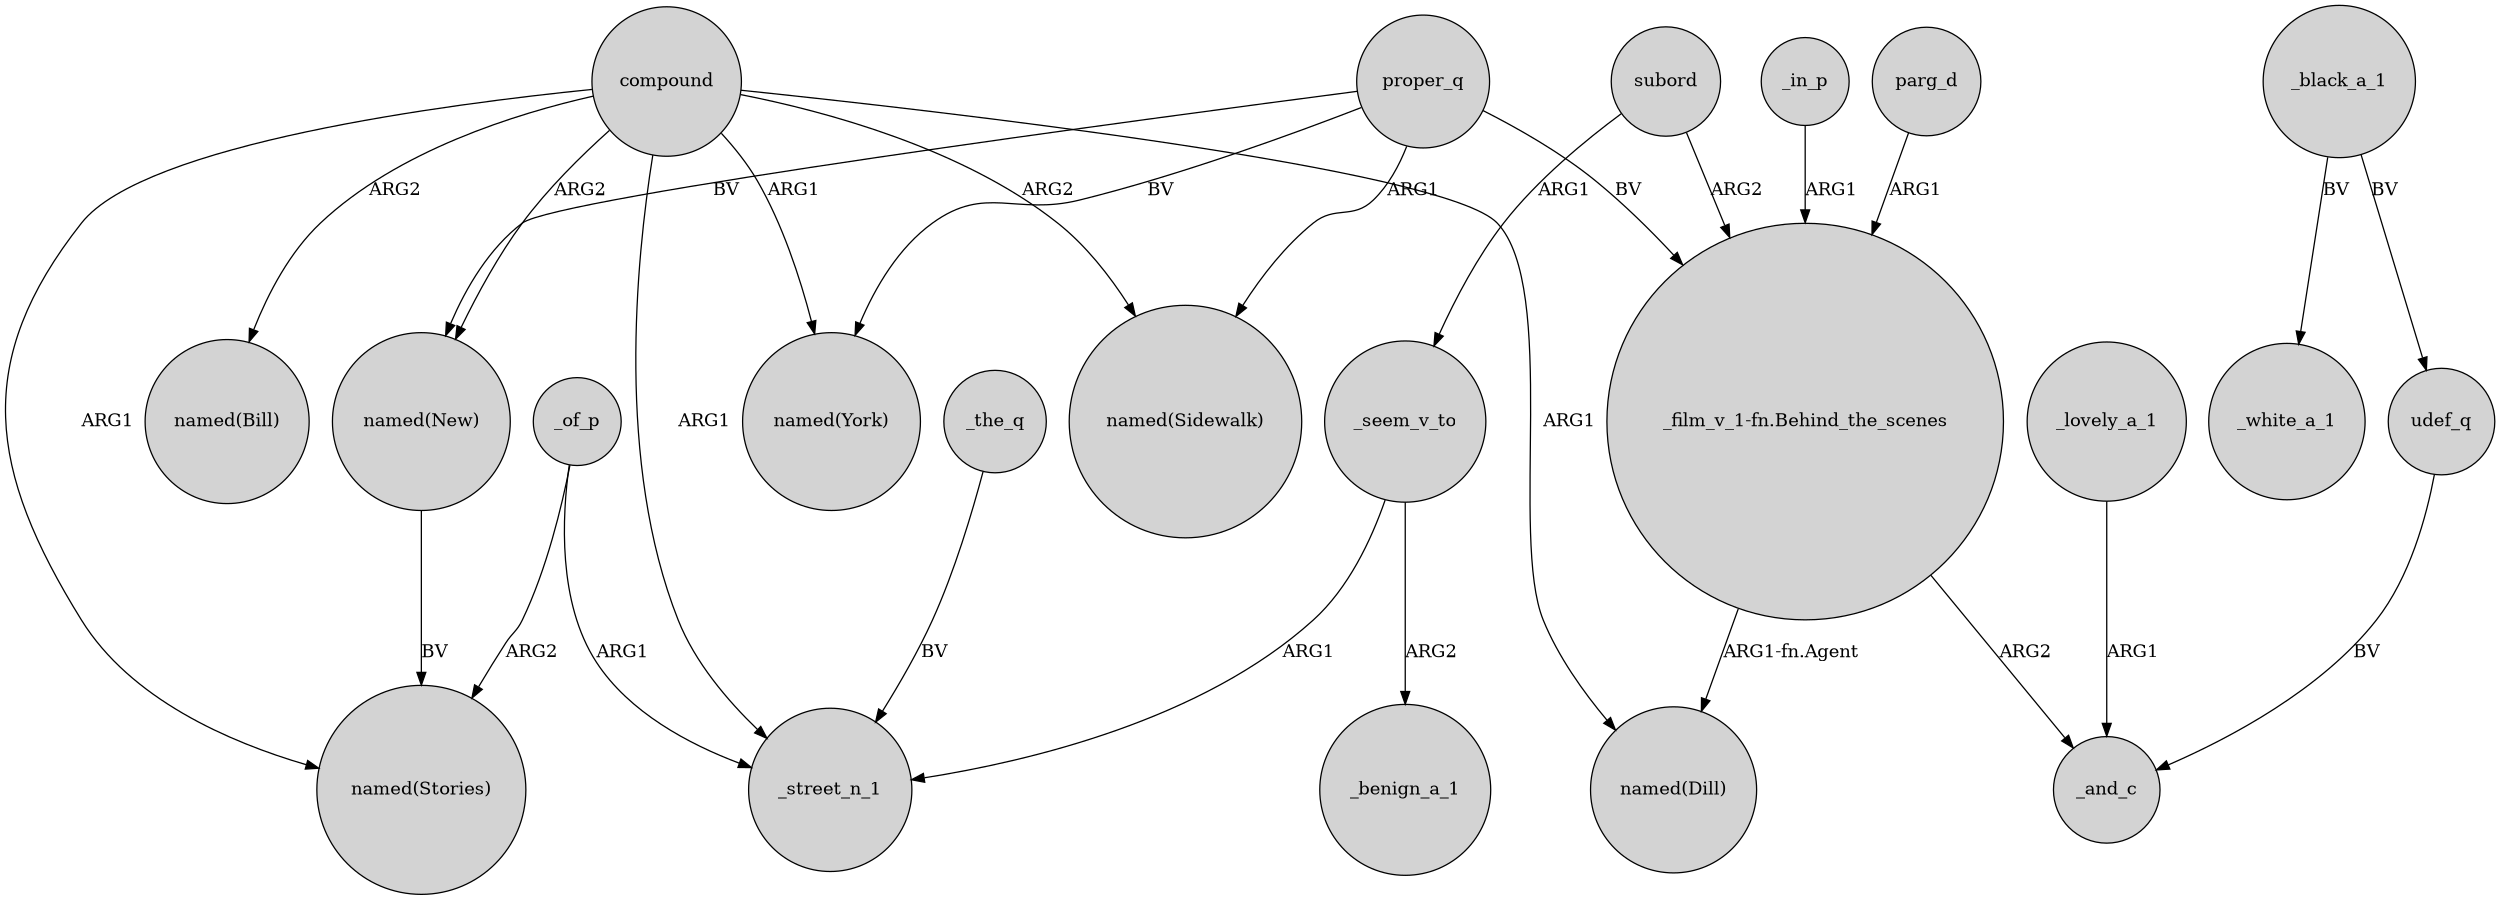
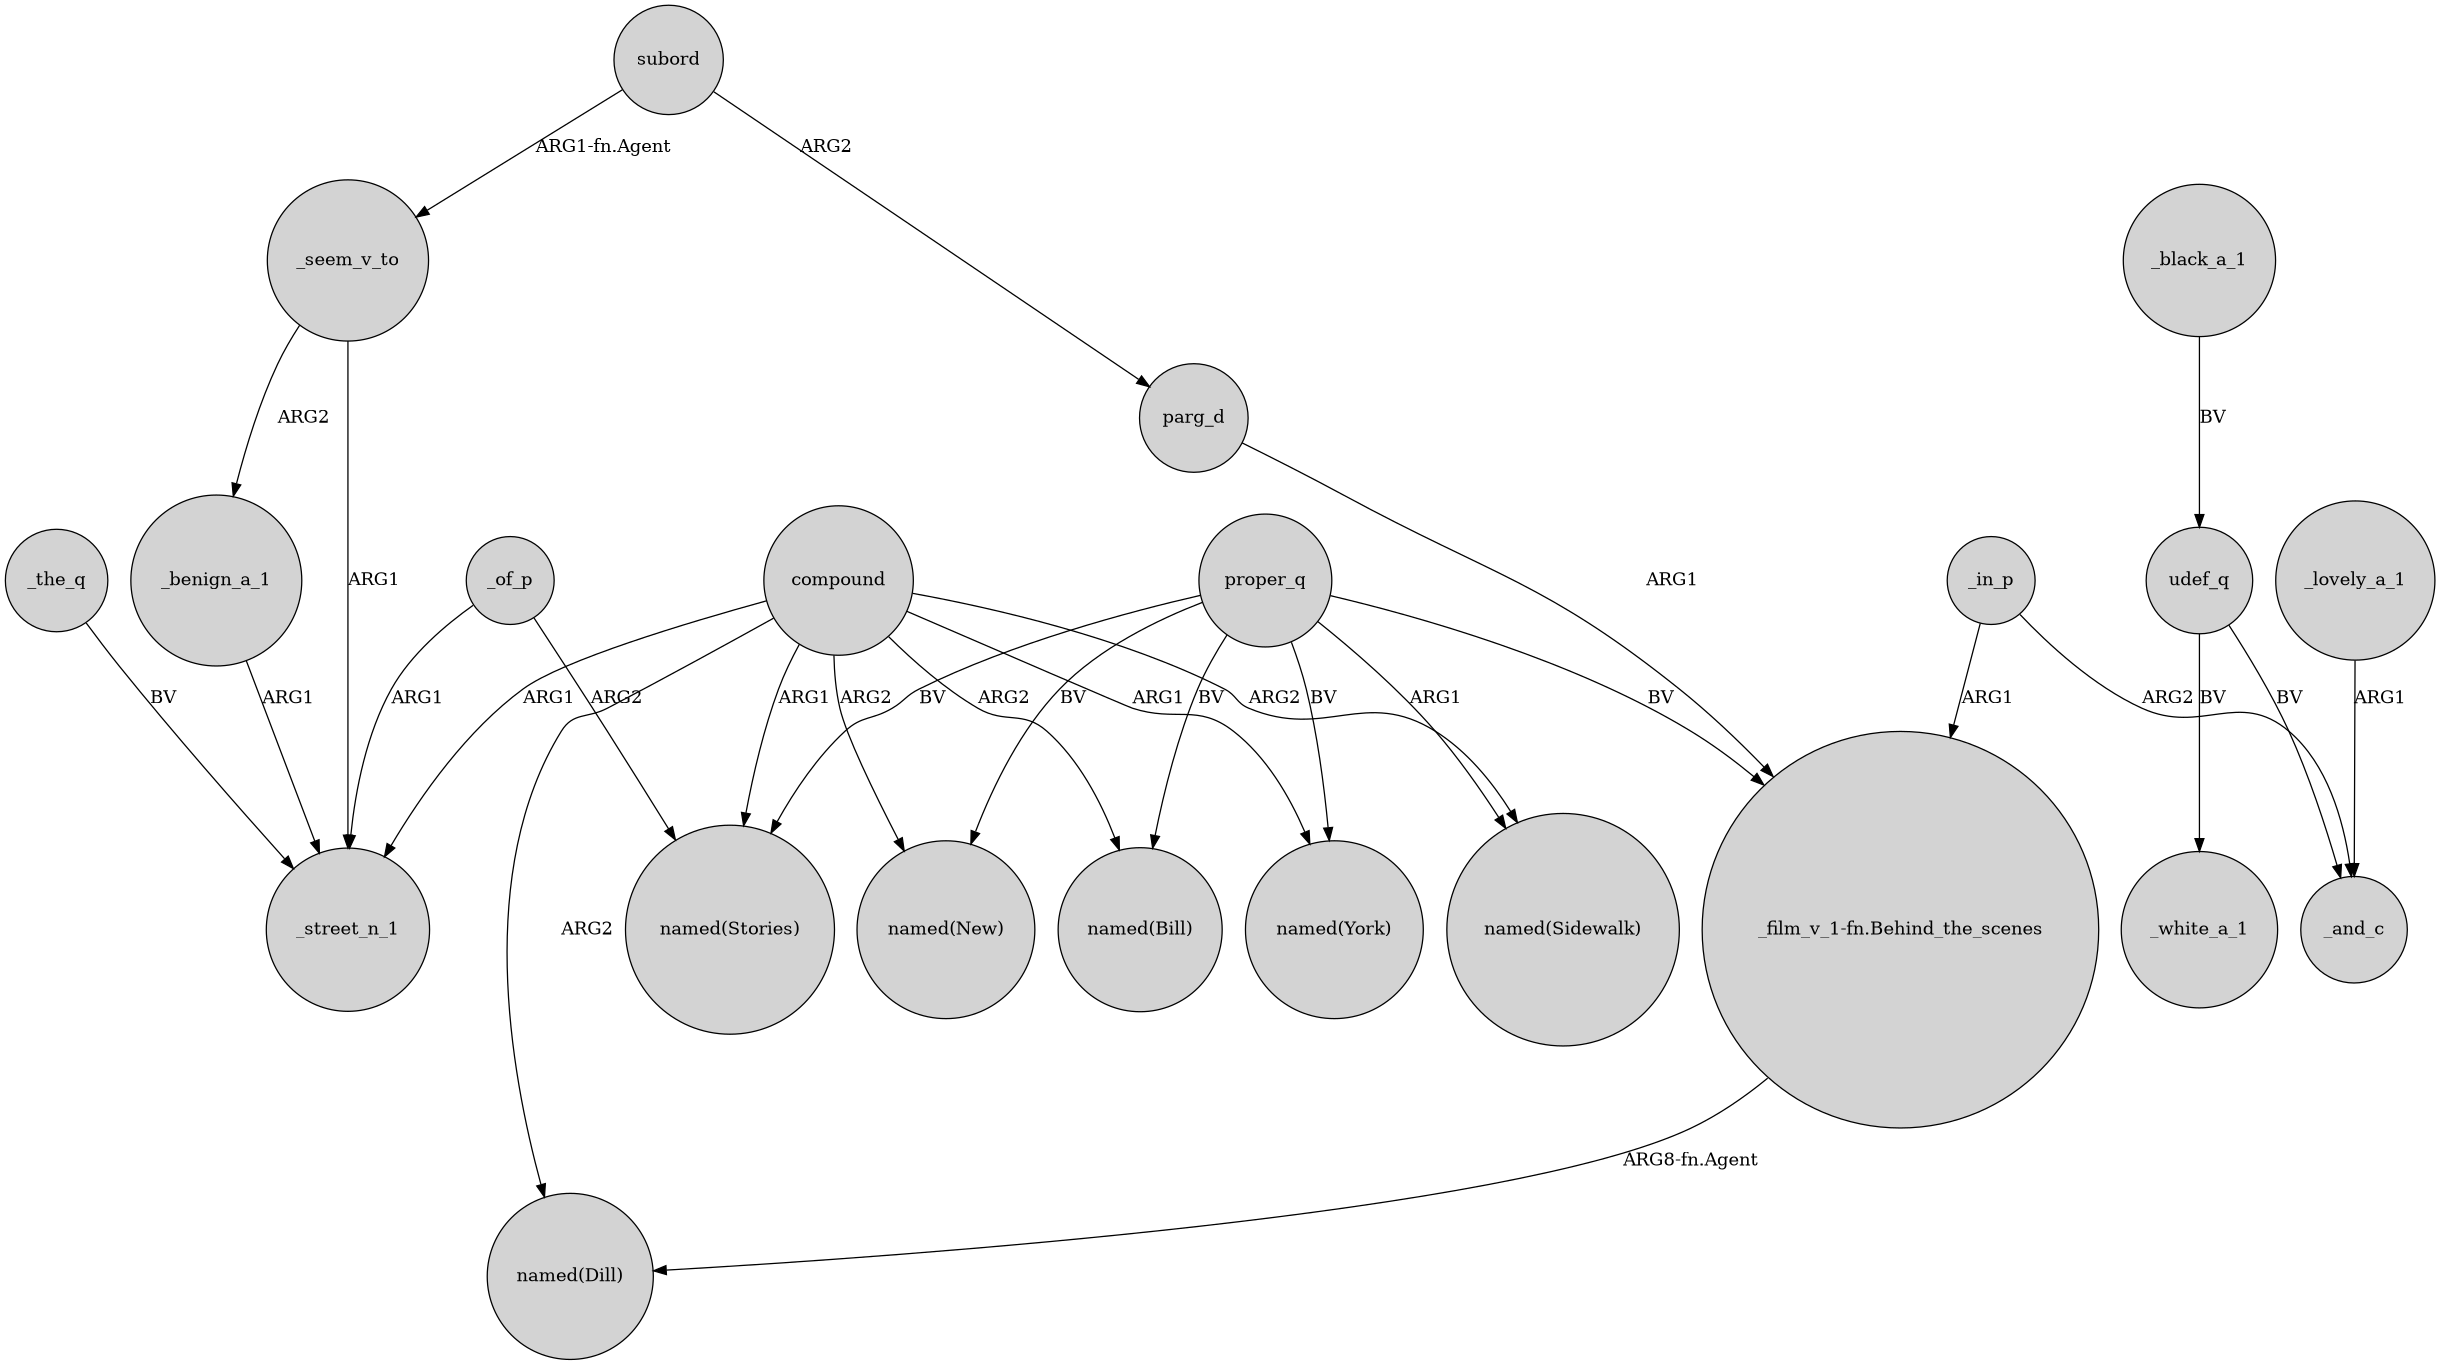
(1706, 179) -> (926, 236)
(1564, 191) -> (603, 147)
(2314, 244) -> (2199, 736)
(1569, 422) -> (588, 930)
(421, 591) -> (963, 669)
(1791, 653) -> (1691, 1161)
(1998, 656) -> (2214, 715)
none -> (1182, 732)
none -> (281, 751)
